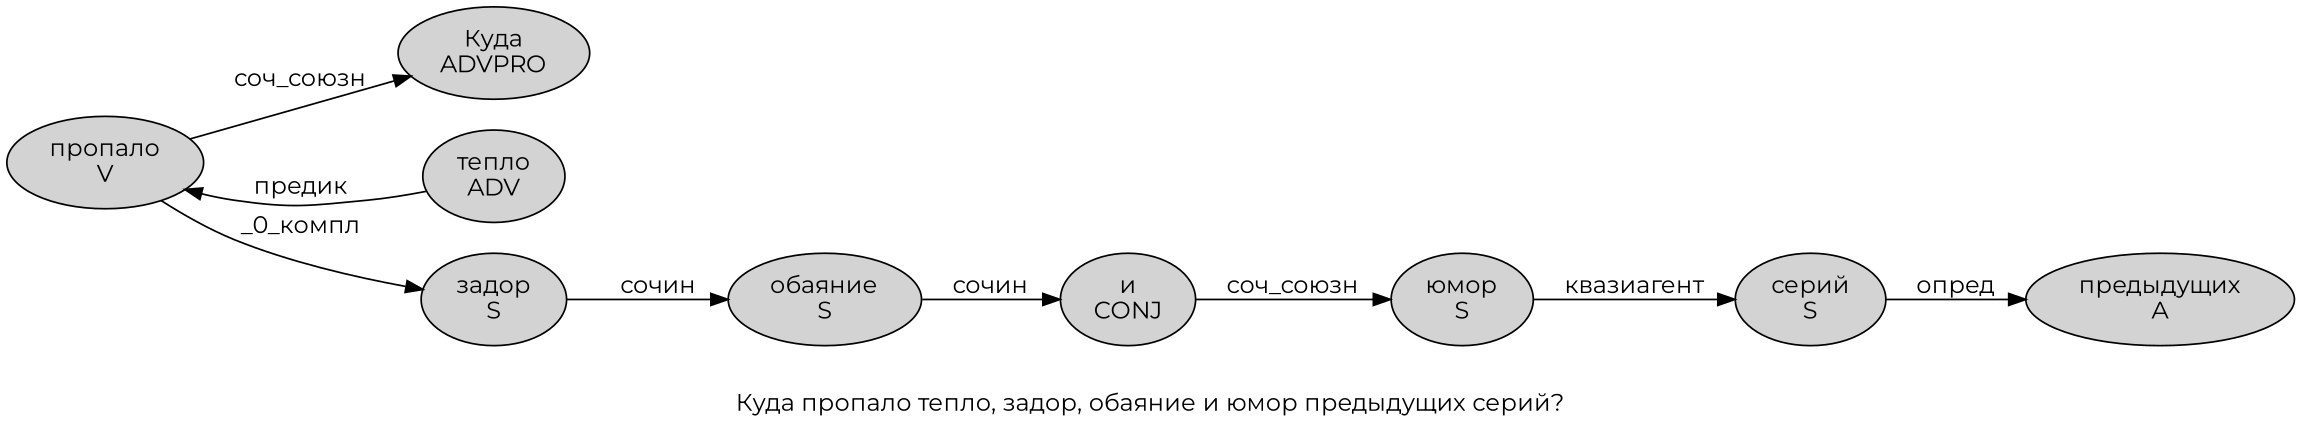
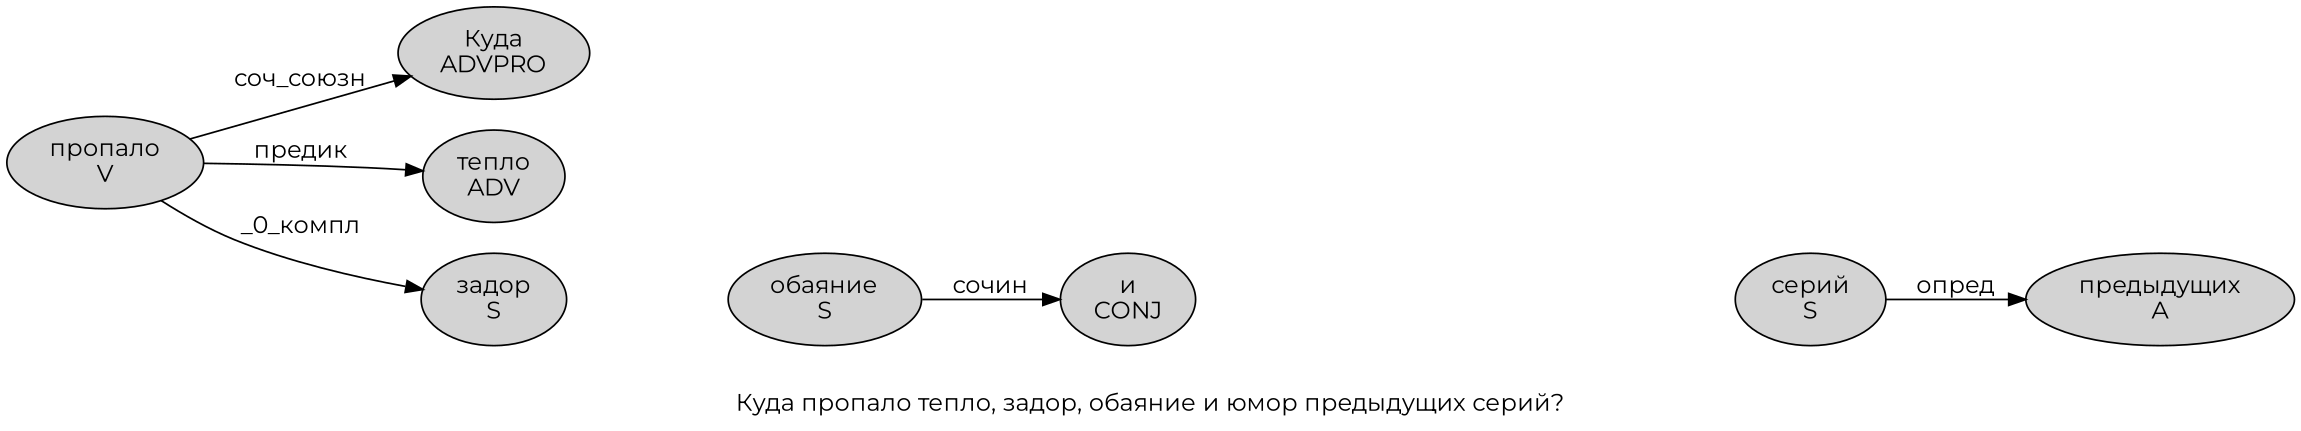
(314, 205) -> (305, 165)
(639, 299) -> none
(1462, 299) -> none
